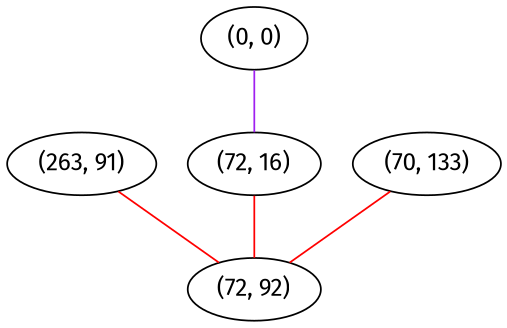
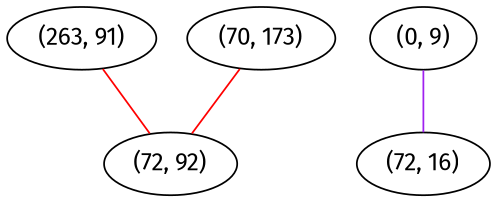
(254, 38) -> (423, 38)
(427, 164) -> (261, 38)
(254, 227) -> none
